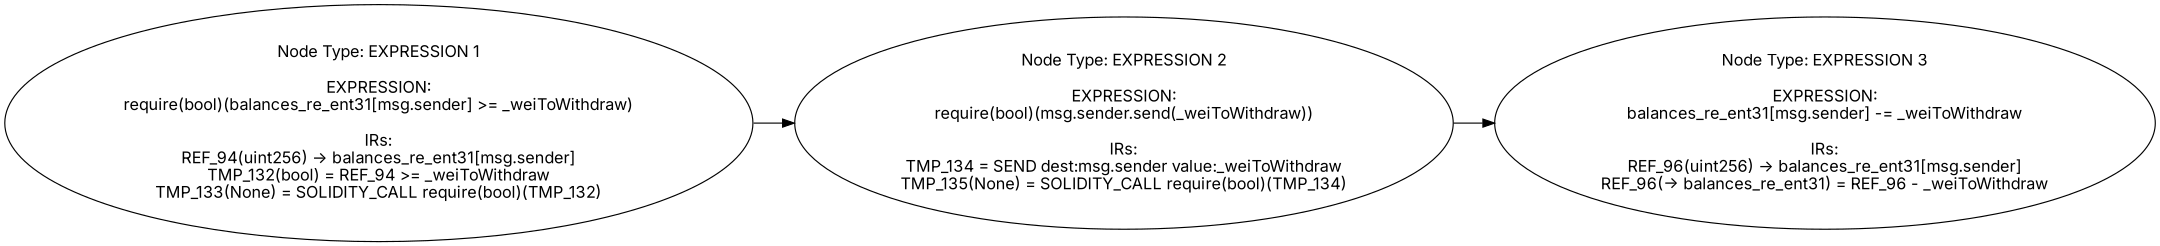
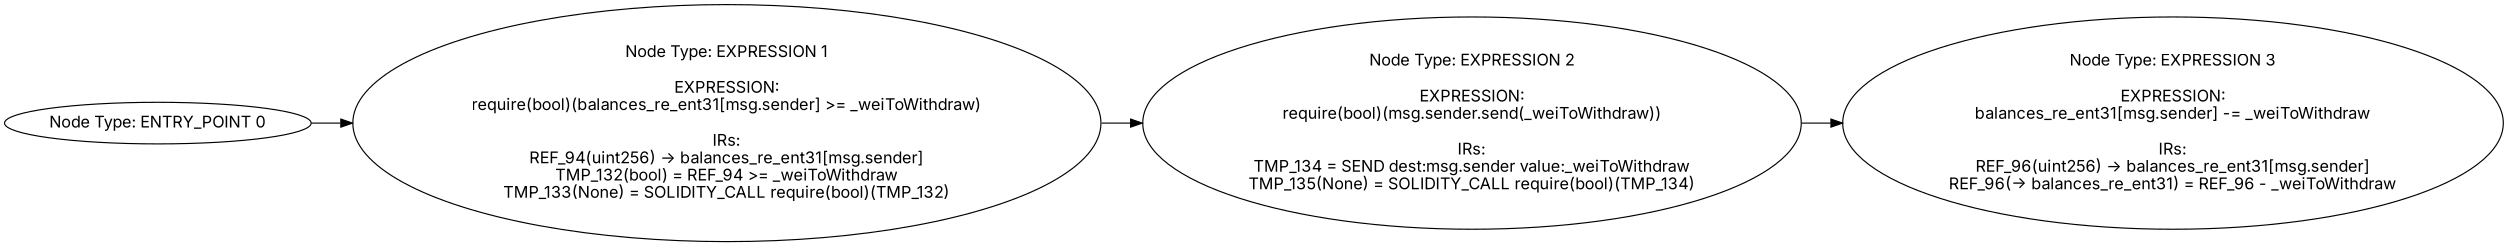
none -> (158, 123)
